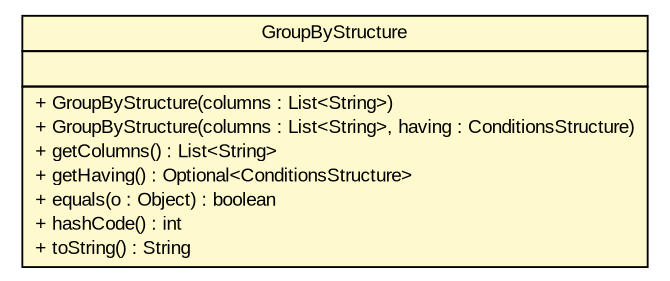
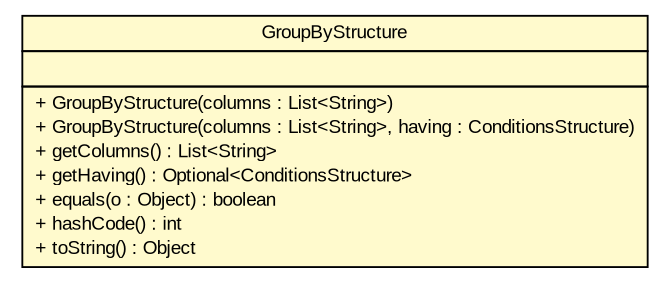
(114, 248) -> (116, 248)
